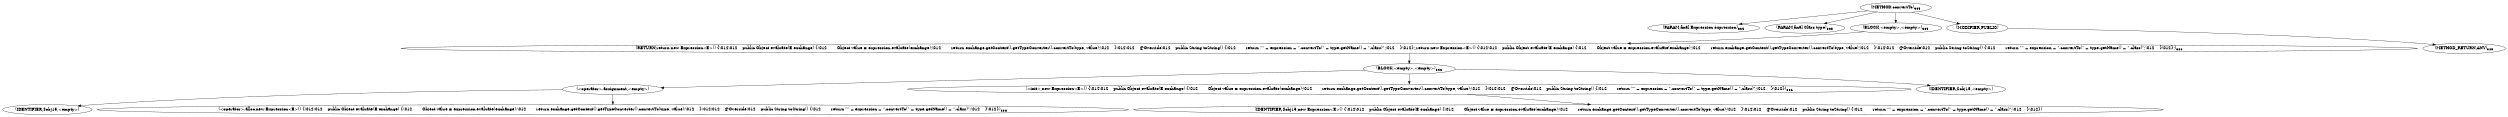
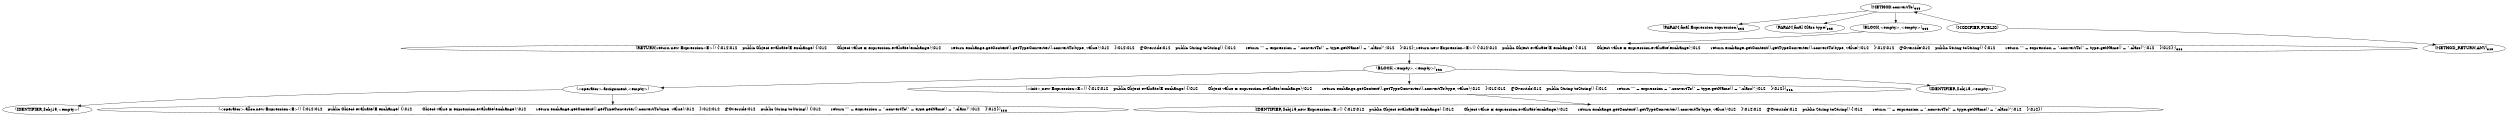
(1934, 18) -> (1939, 18)
